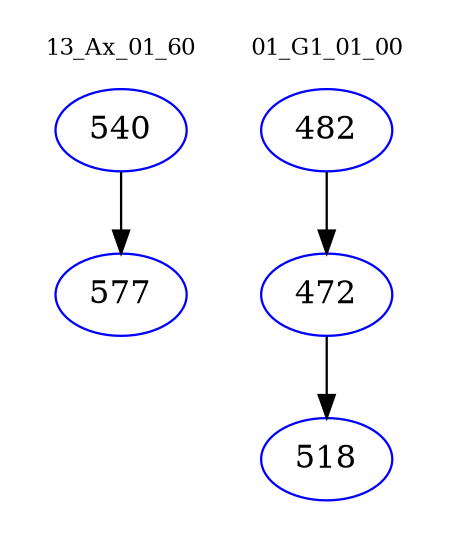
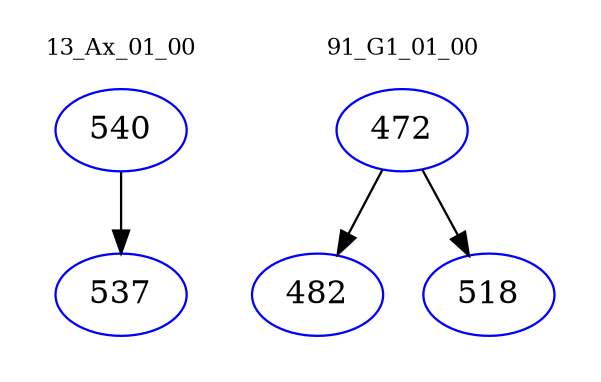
(121, 49) -> (121, 49)
(328, 49) -> (403, 49)
(327, 201) -> (366, 202)
(121, 295) -> (121, 295)
